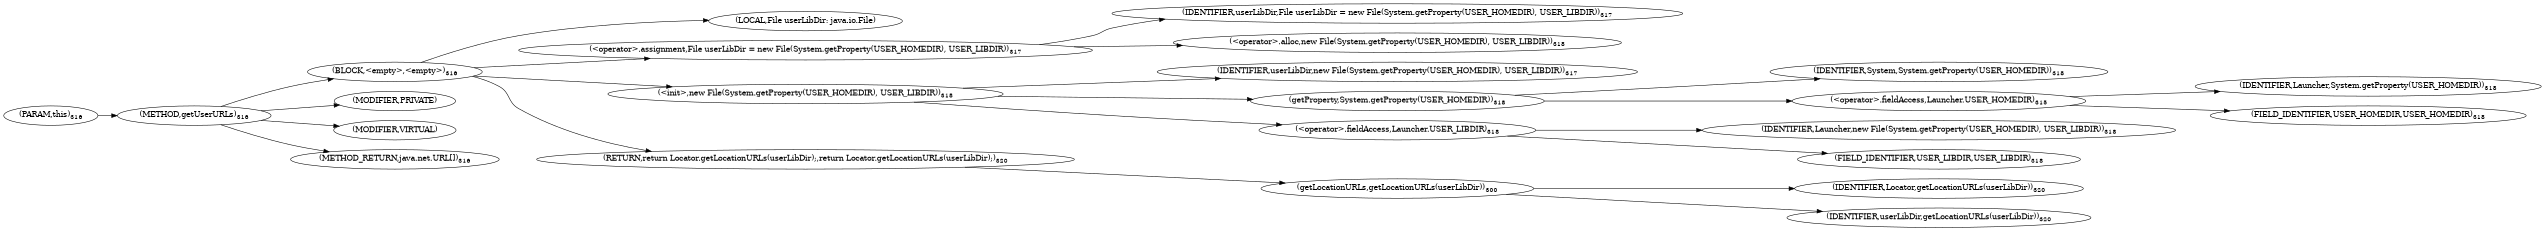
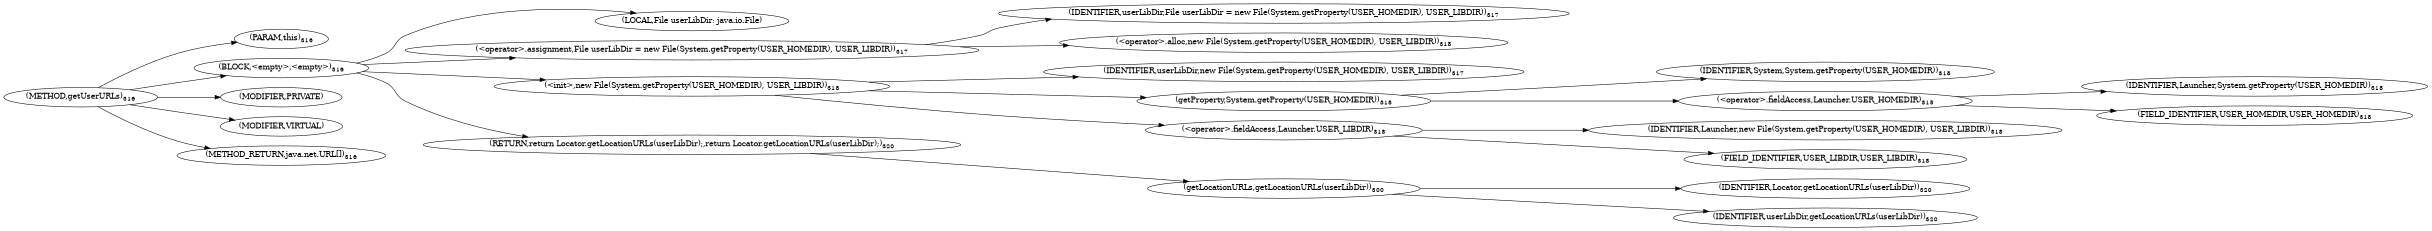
(105, 116) -> (162, 58)
